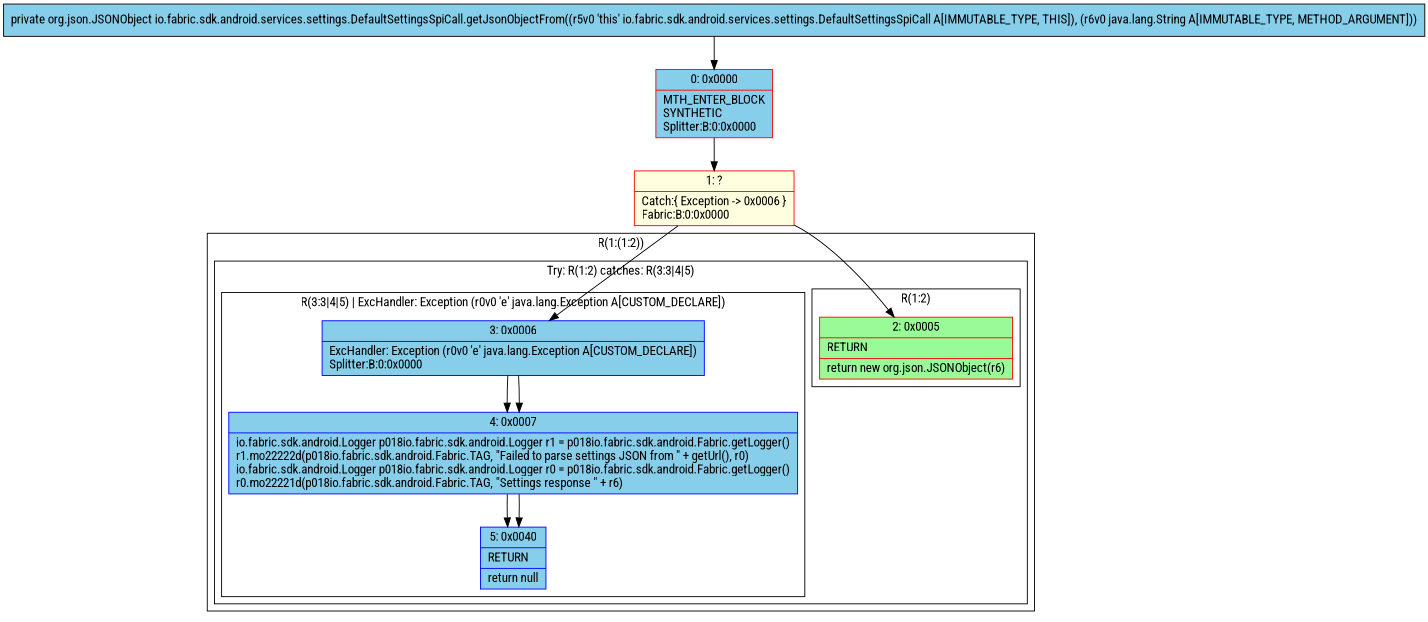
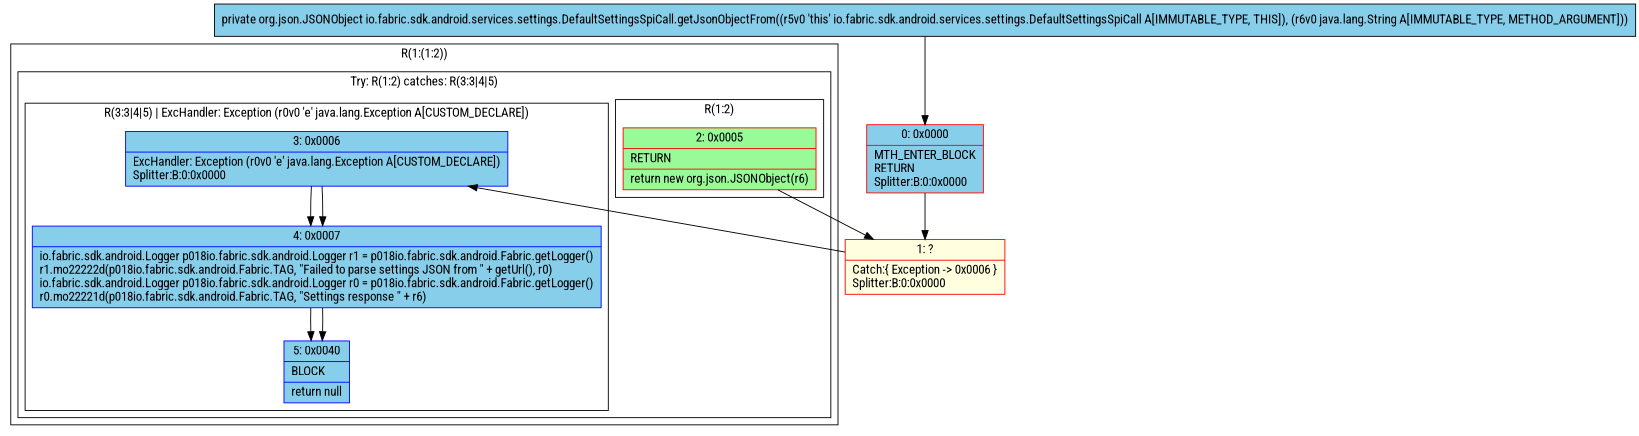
(693, 113) -> (895, 169)
(685, 215) -> (899, 284)
(850, 267) -> (822, 213)
(508, 558) -> (308, 371)
